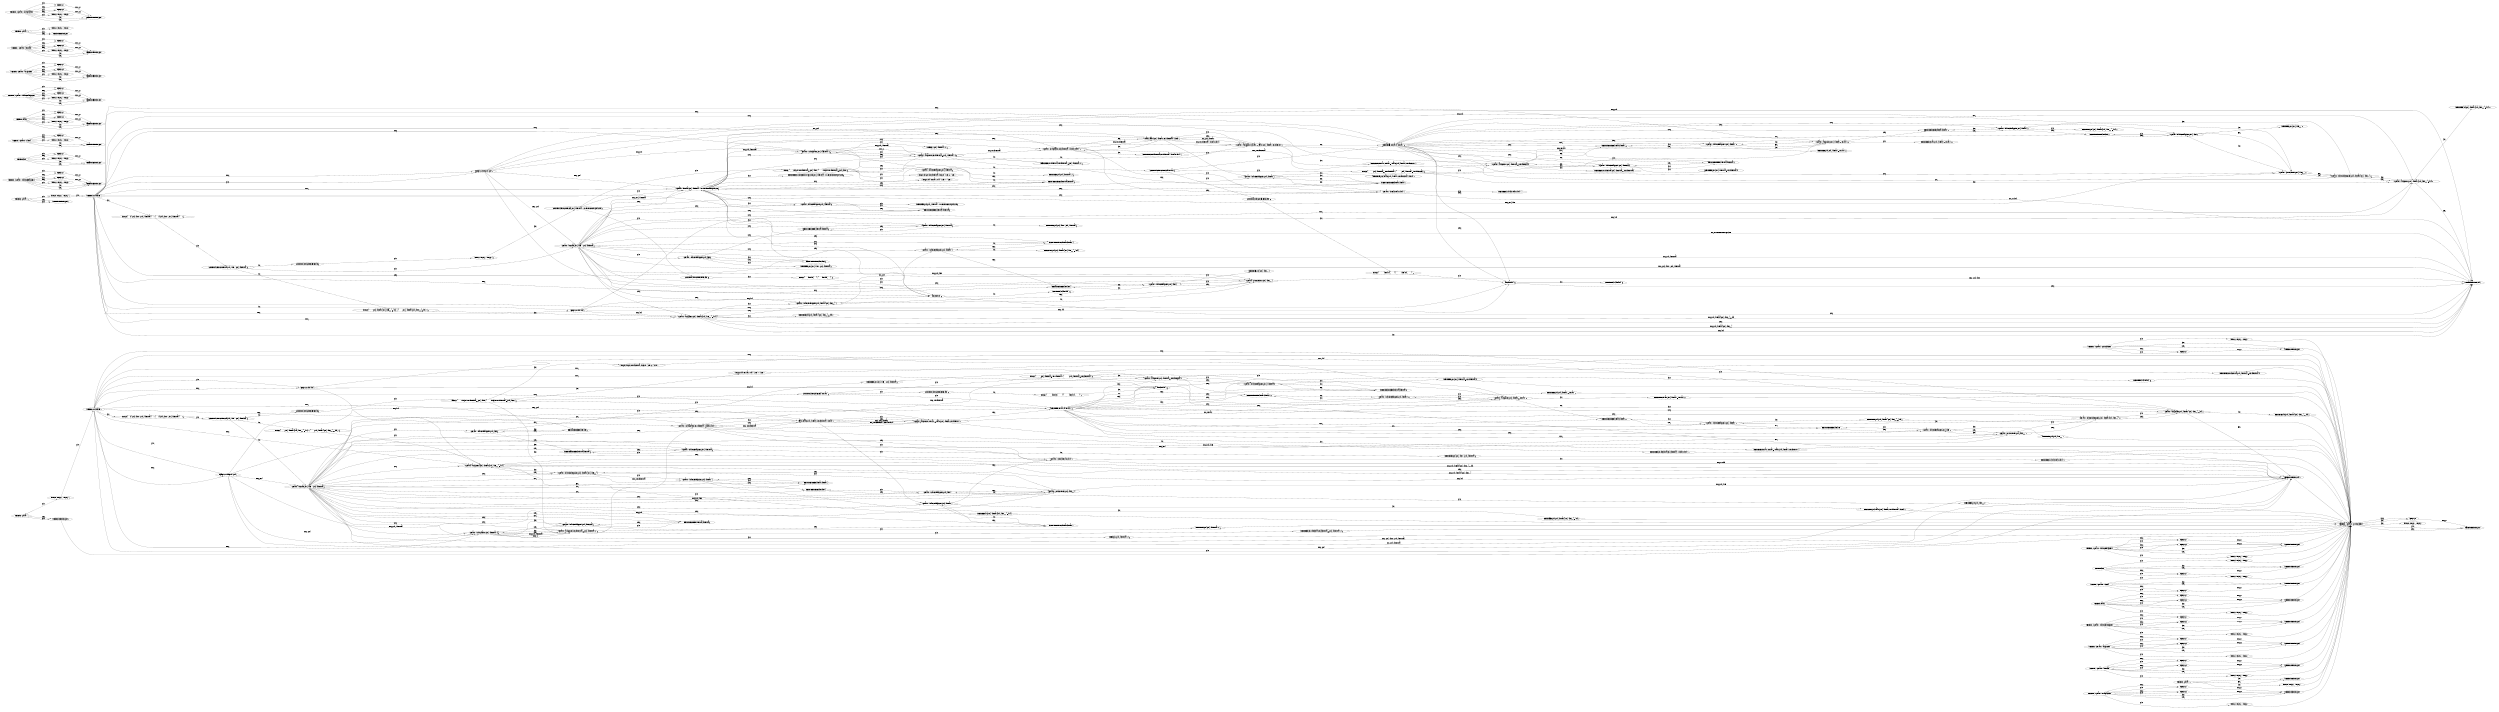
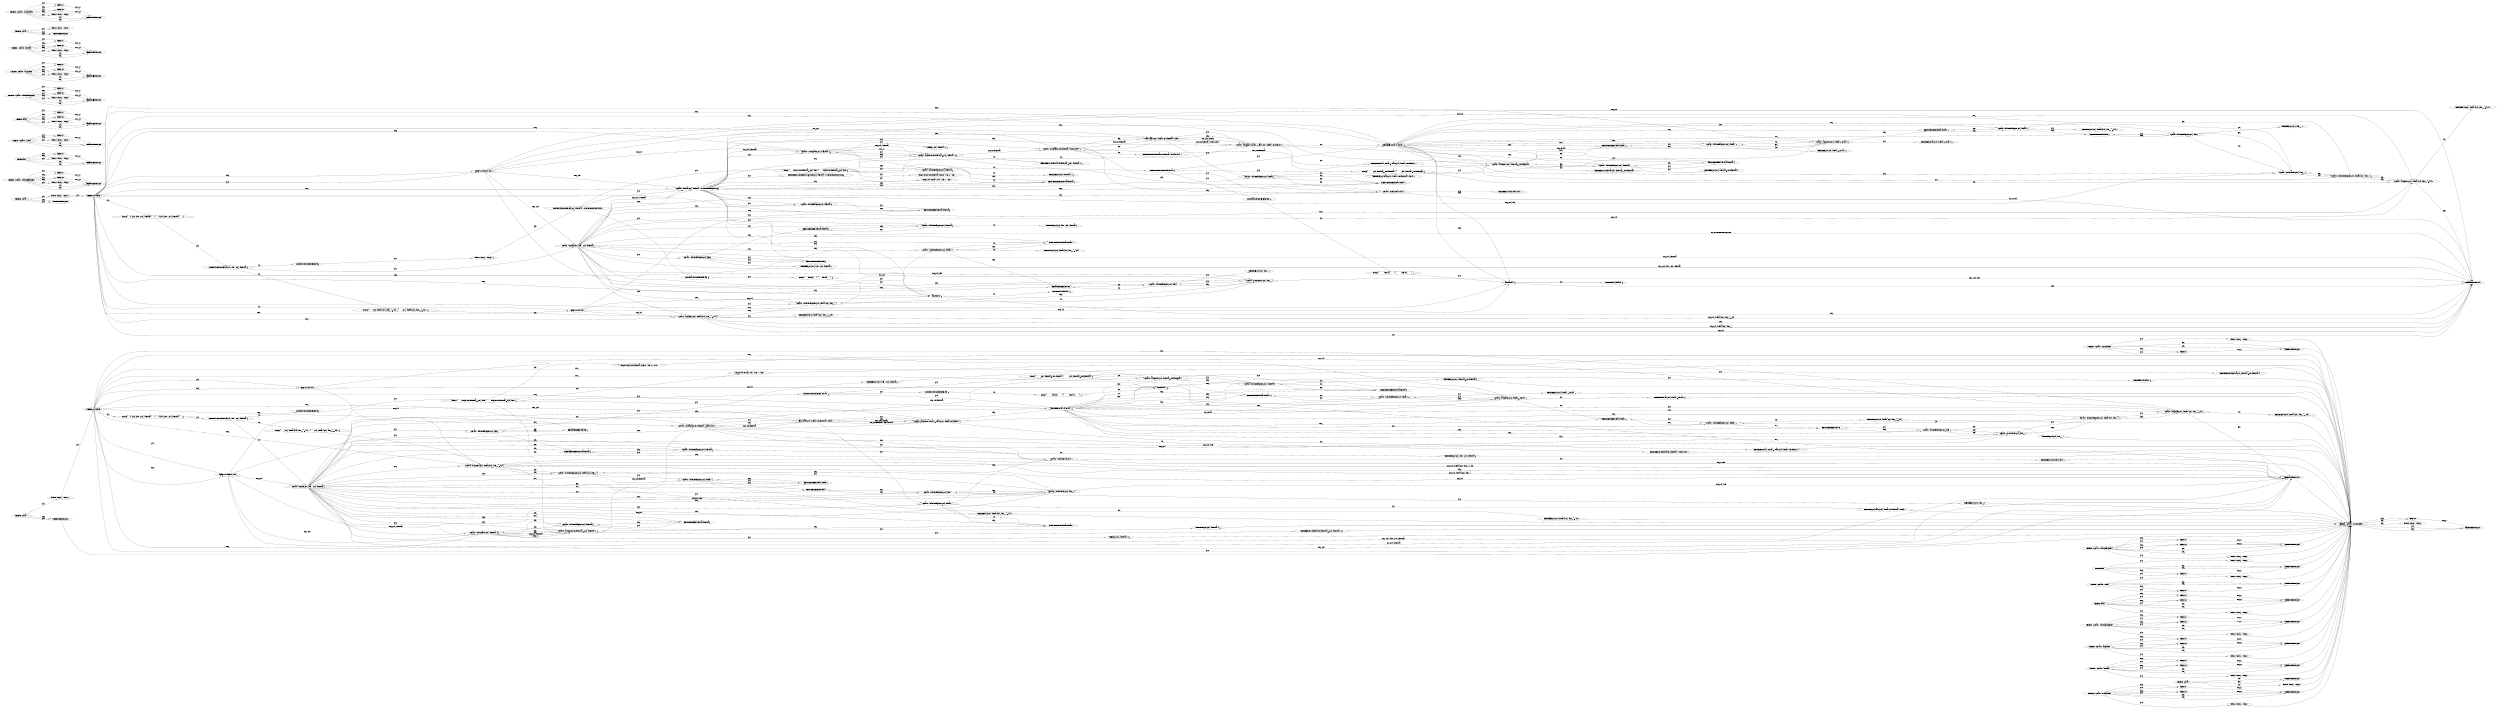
(937, 204) -> none
